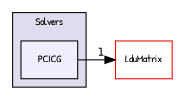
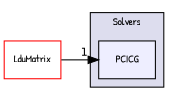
(93, 60) -> (75, 60)
